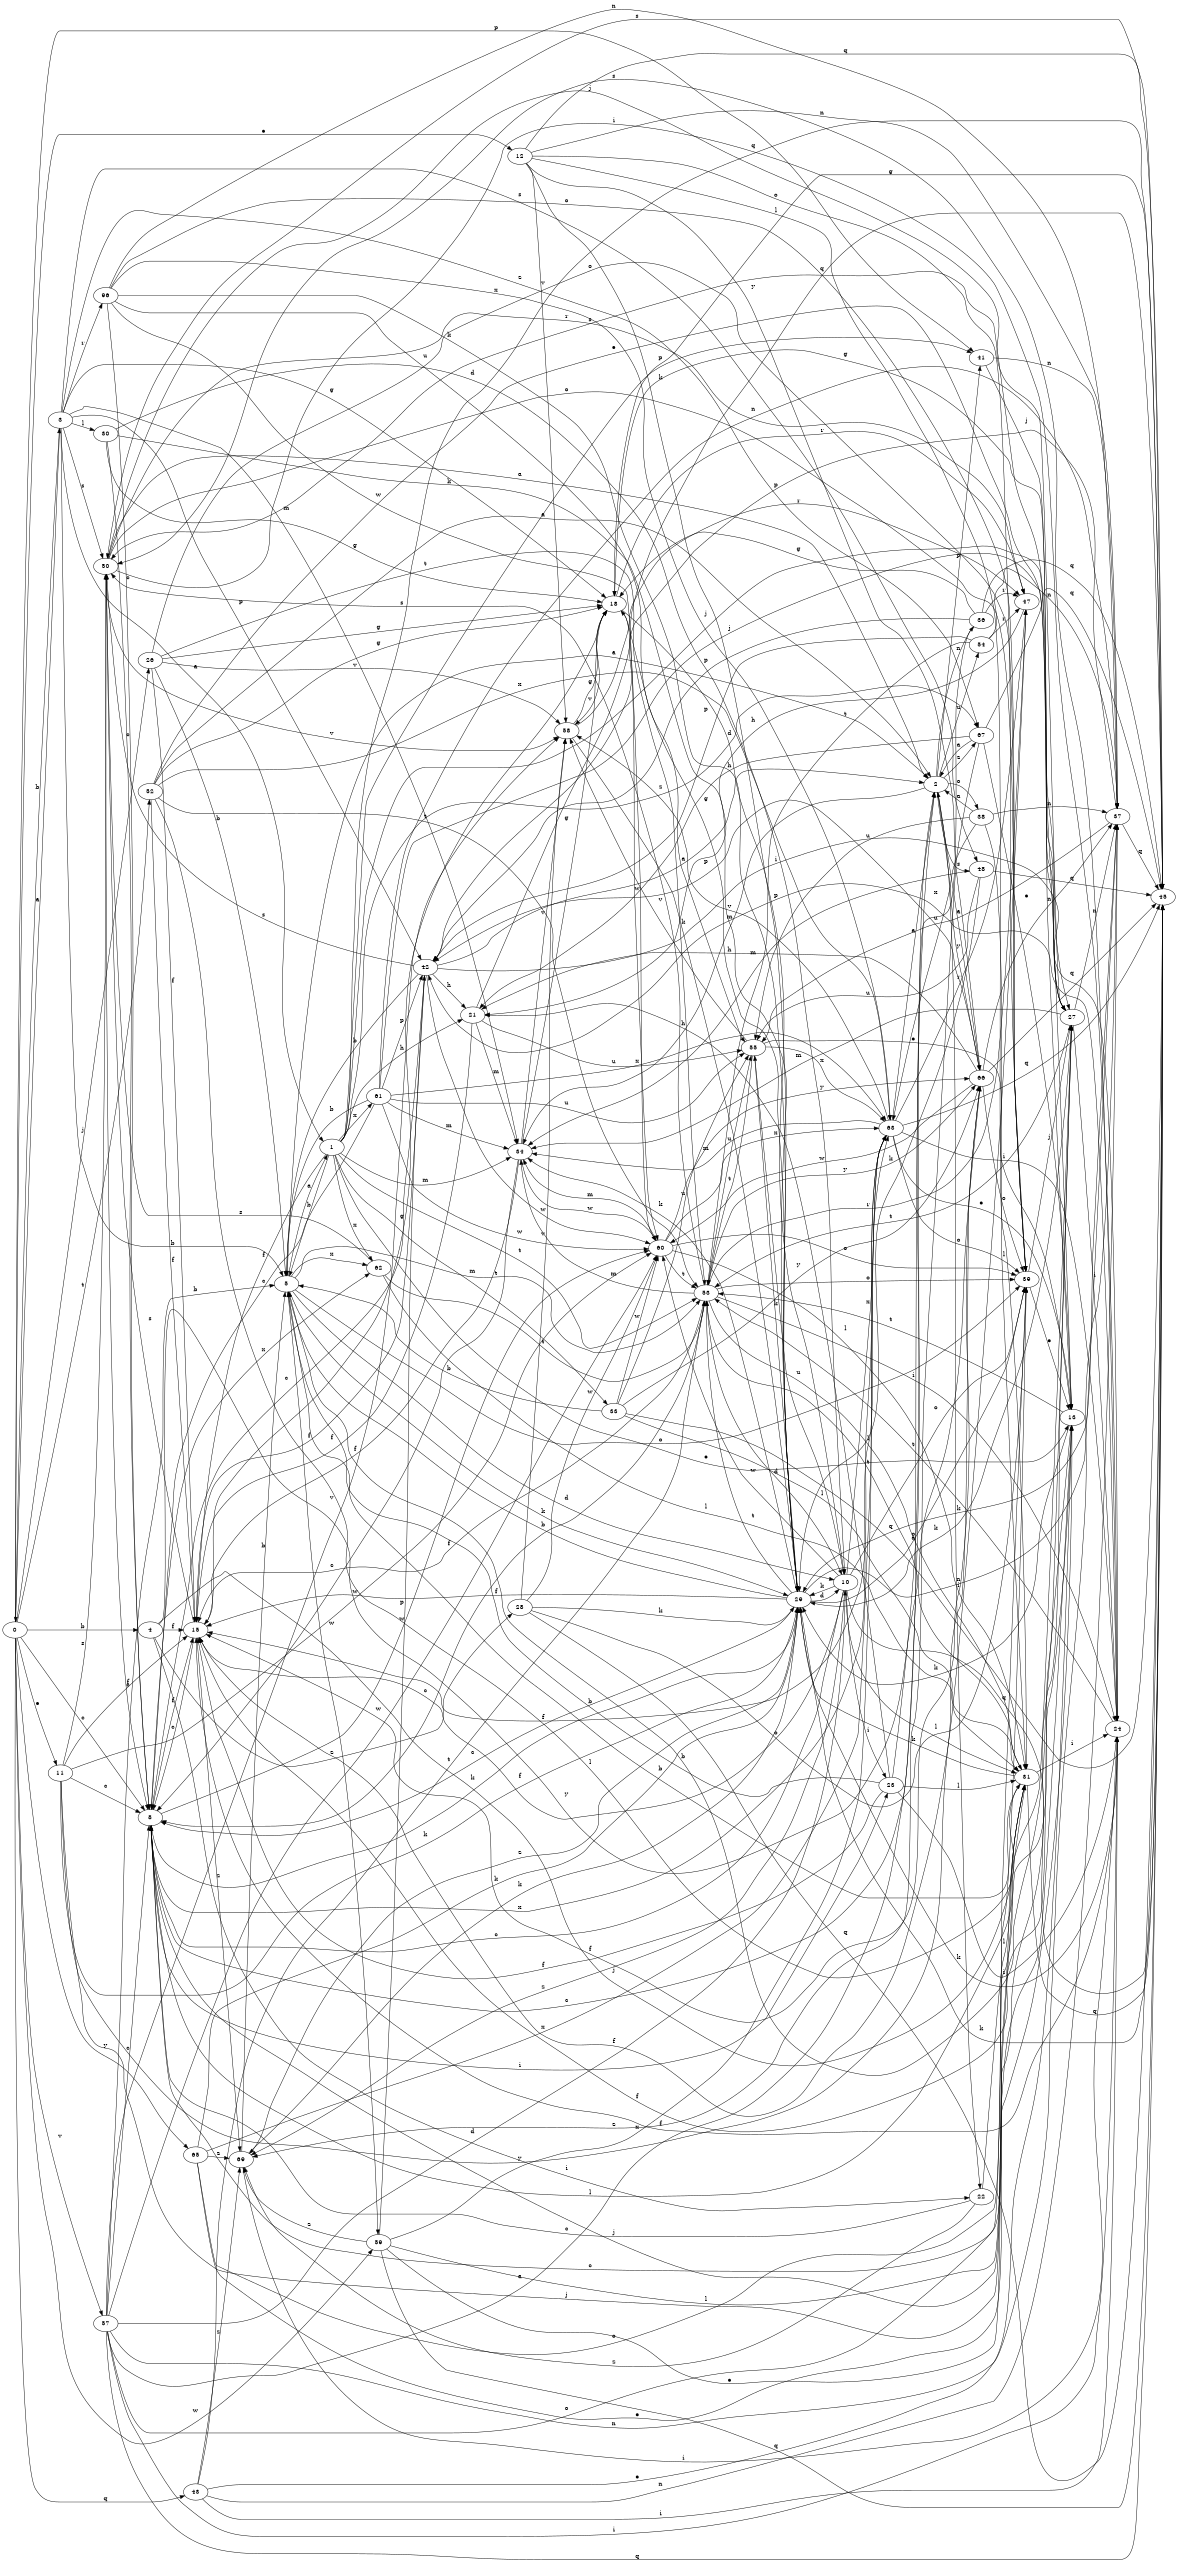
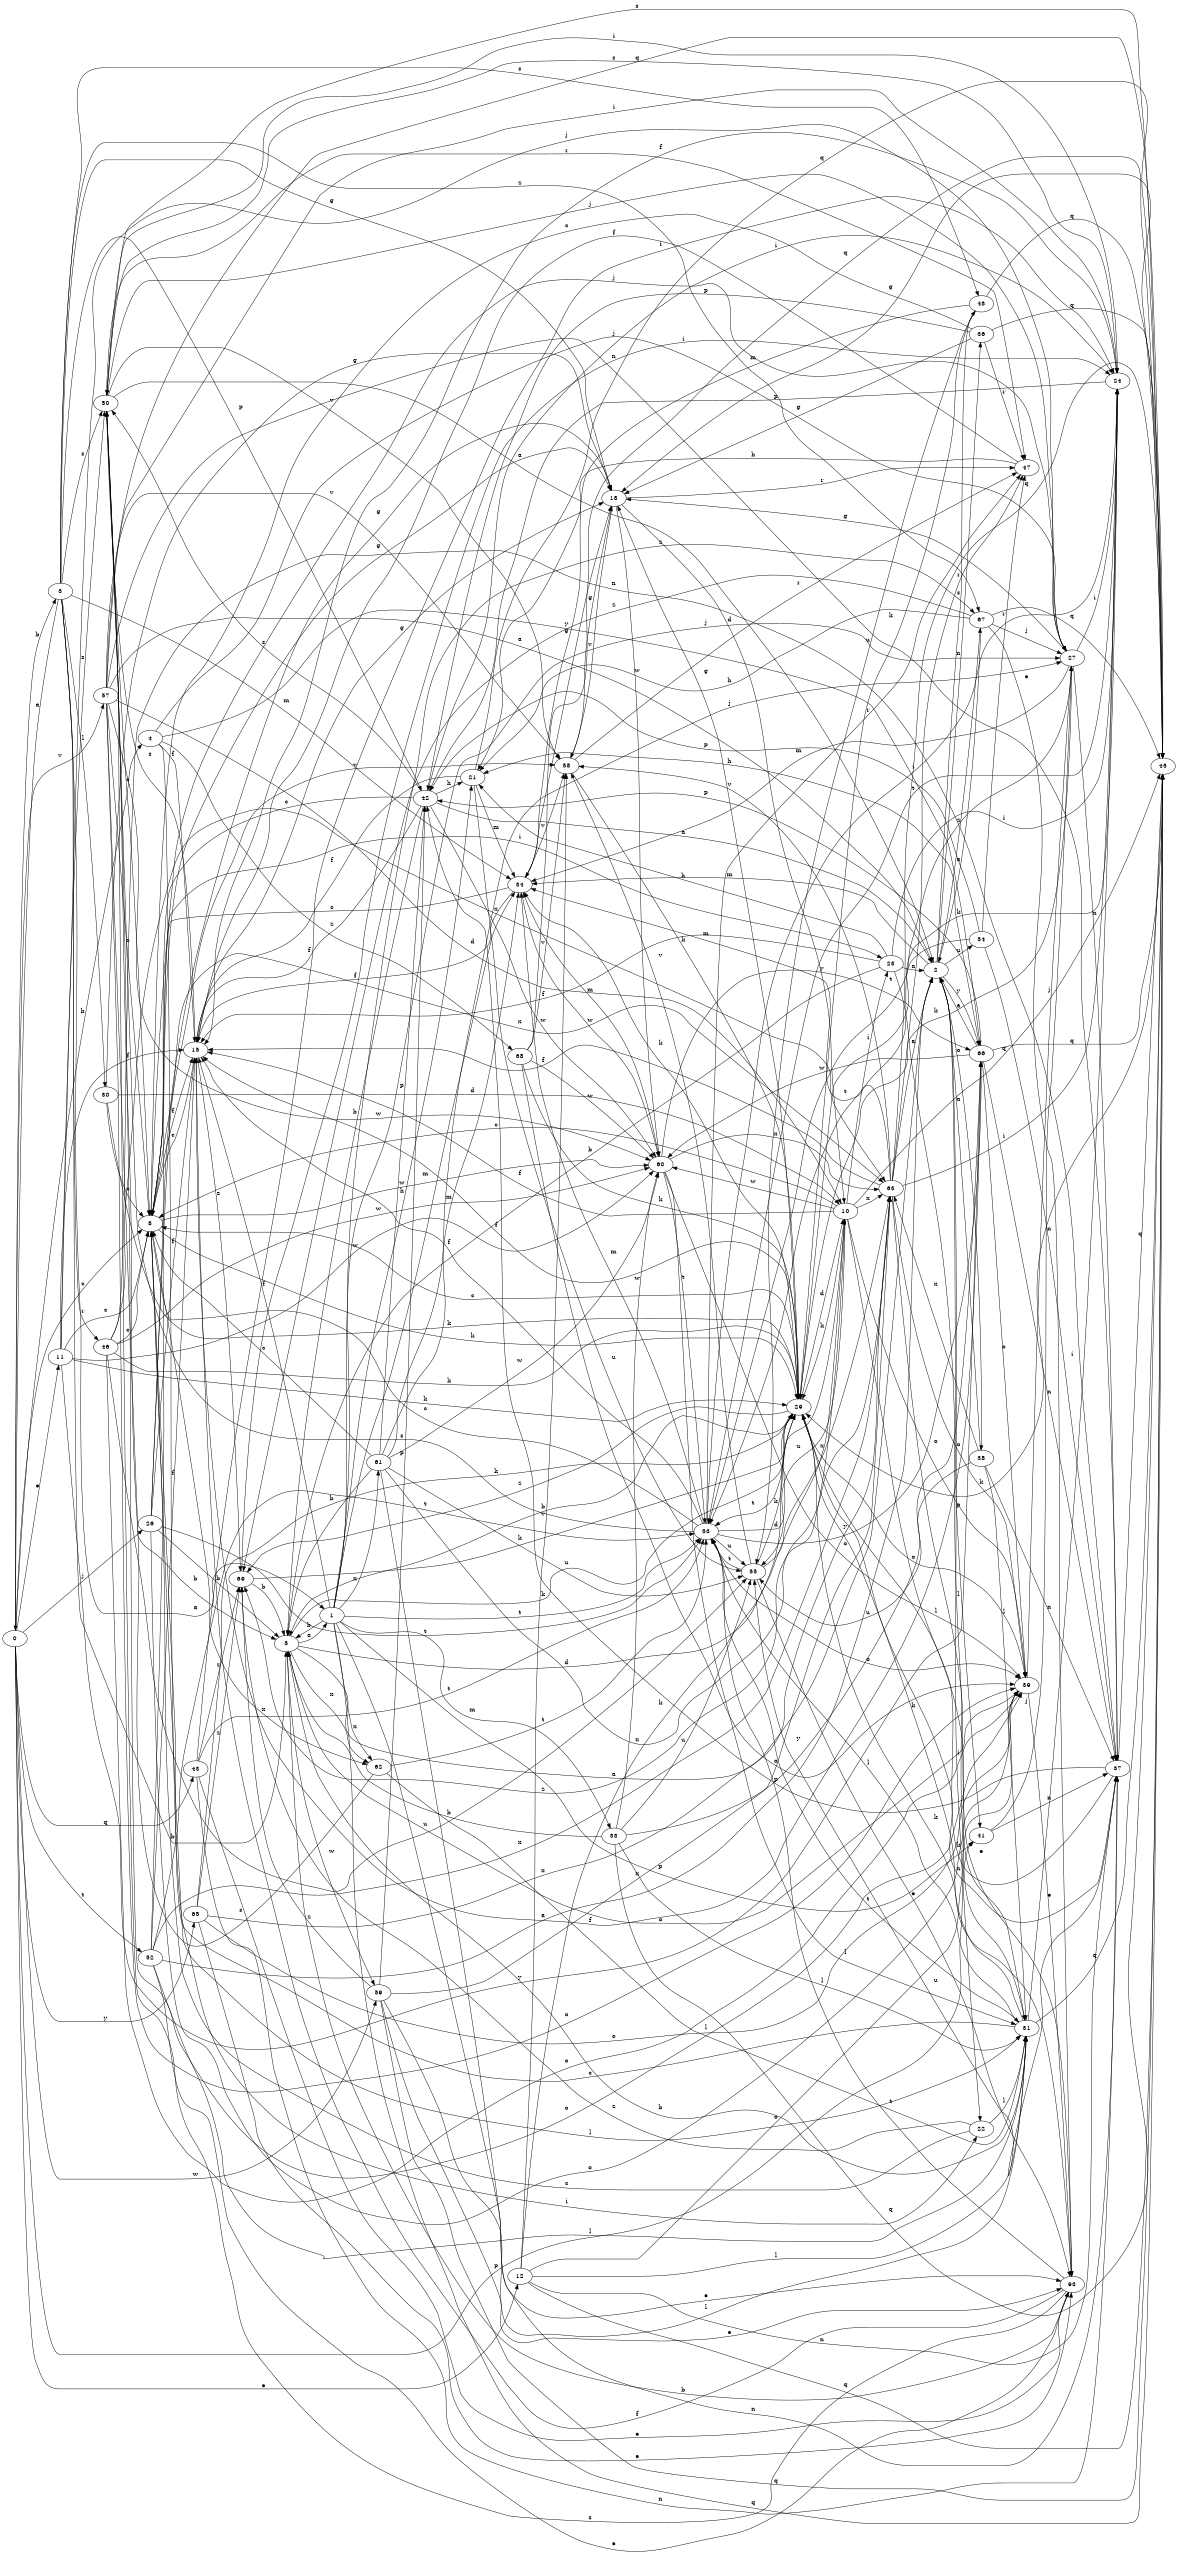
(106, 296) -> (106, 1347)
(850, 550) -> none
none -> (1025, 638)
(514, 1277) -> none
(1072, 1417) -> (1072, 2284)
(520, 1607) -> (520, 1056)
